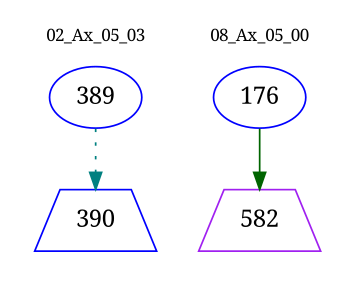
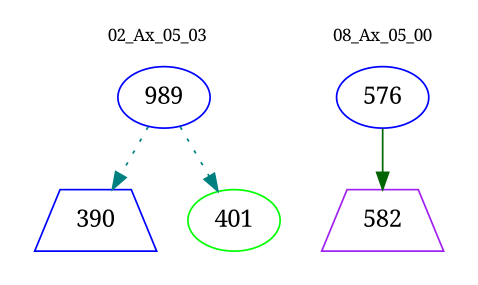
(96, 97) -> (164, 97)
(260, 97) -> (383, 97)
none -> (234, 220)
